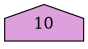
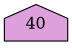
(44, 25) -> (36, 25)
